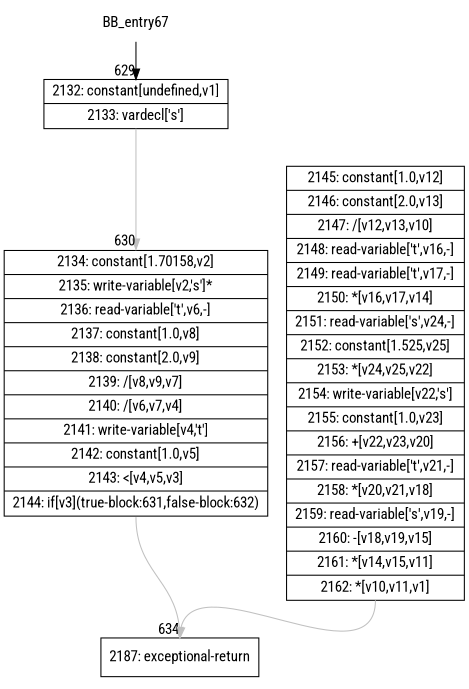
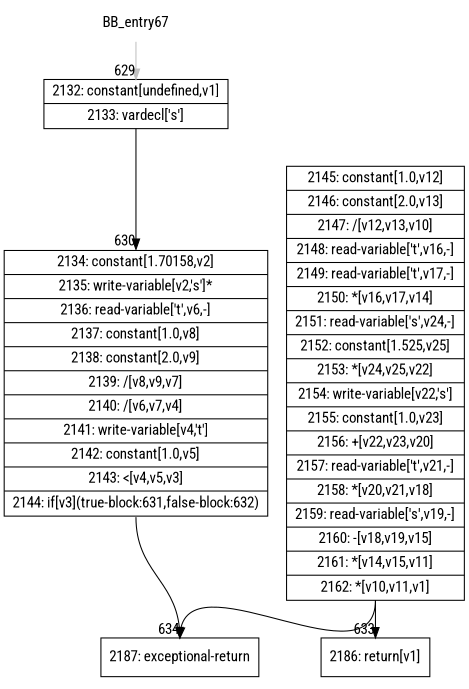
(136, 55) -> (136, 55)
(136, 184) -> (136, 184)
(155, 573) -> (155, 573)
(283, 620) -> (283, 620)
none -> (375, 657)
